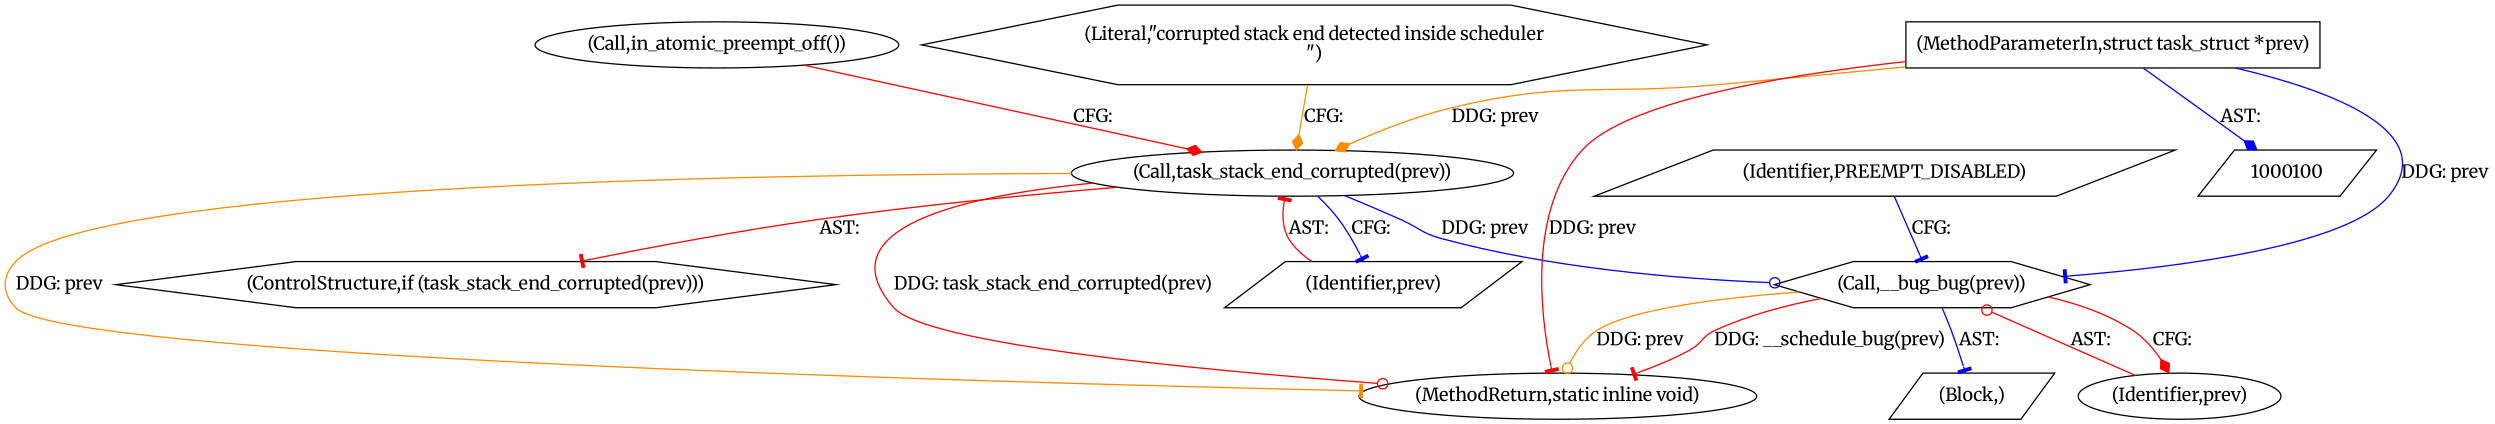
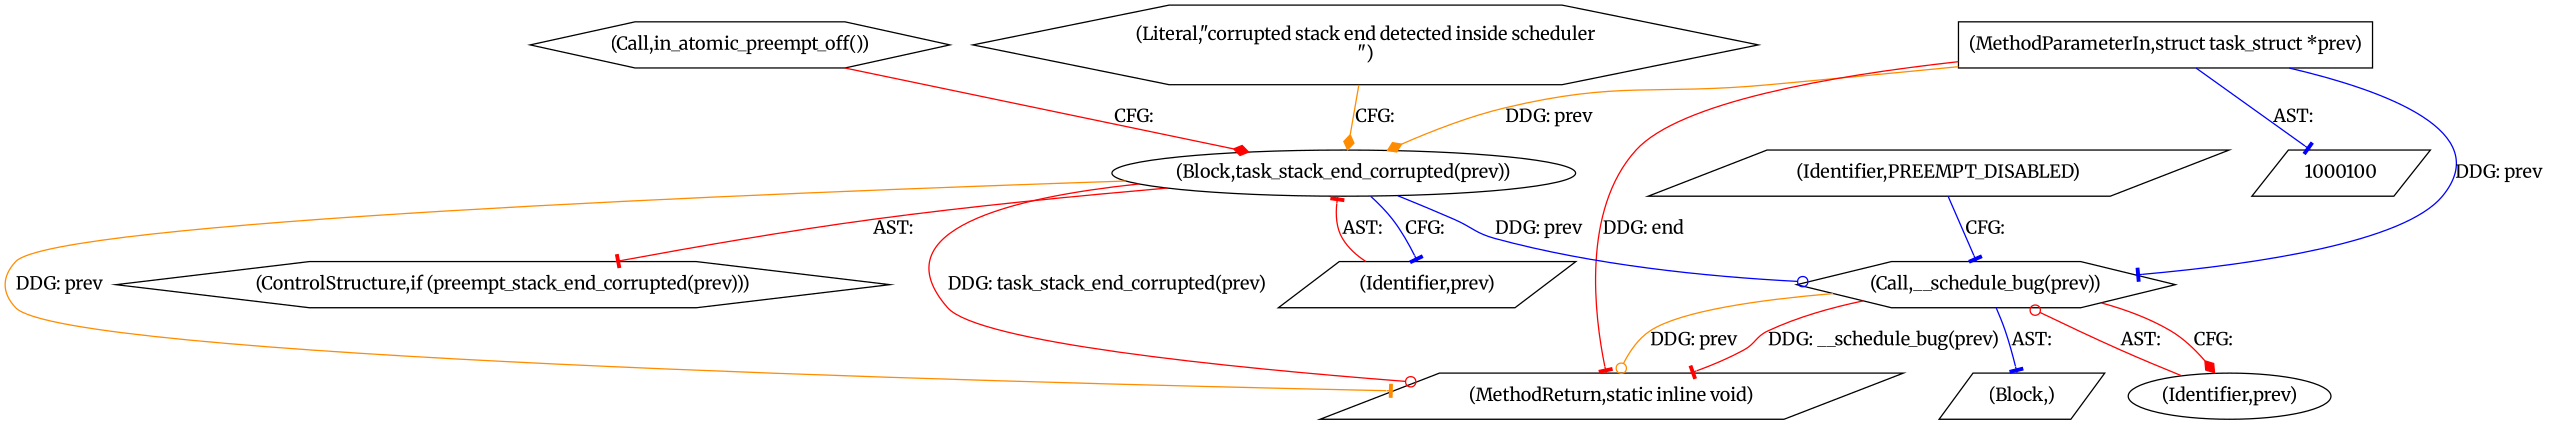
(717, 45) -> (740, 45)
(2194, 104) -> (2250, 107)
(1292, 173) -> (1344, 173)
(1593, 229) -> (1644, 229)
(476, 285) -> (503, 285)
(1932, 285) -> (1986, 285)
(1558, 396) -> (1612, 396)
